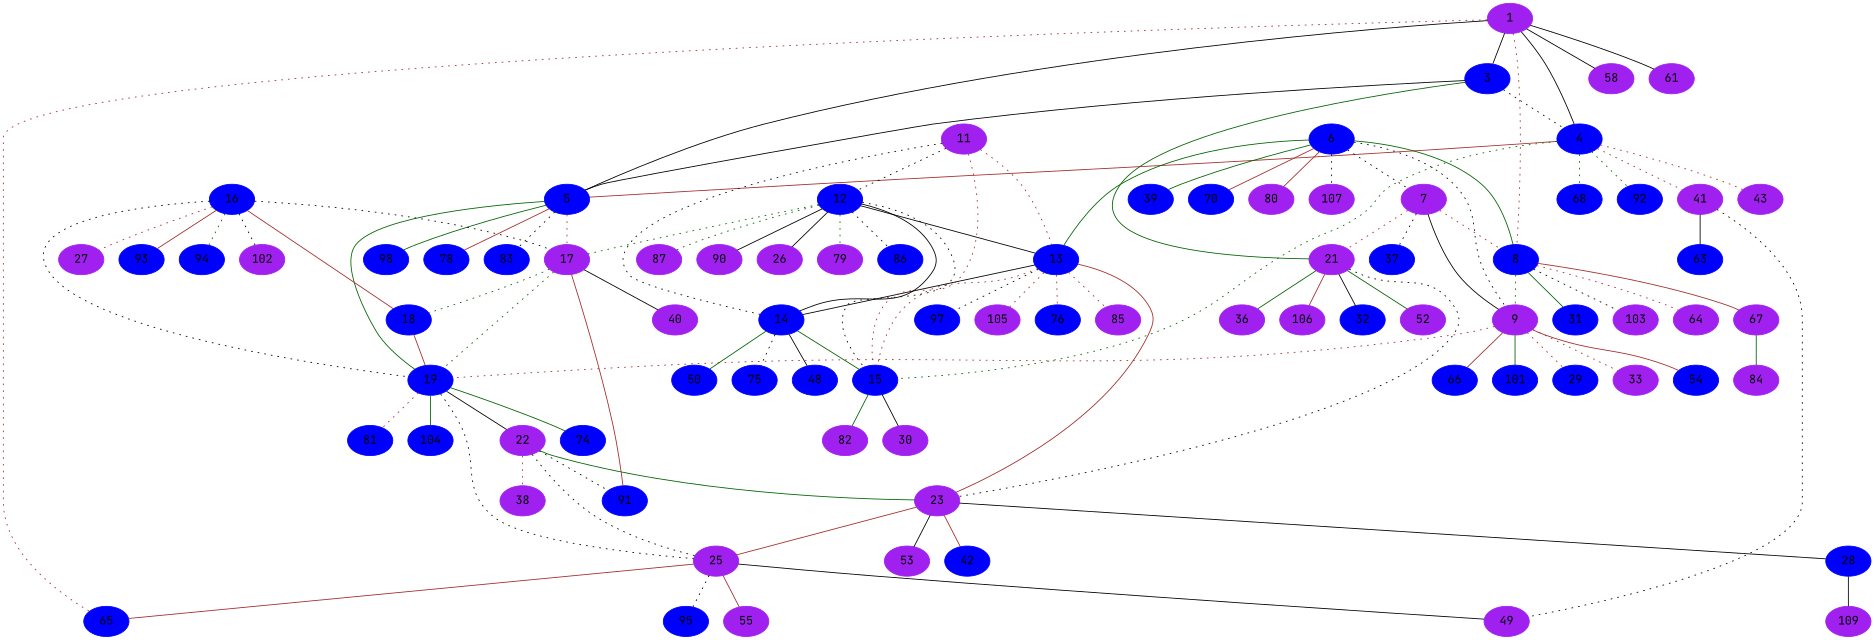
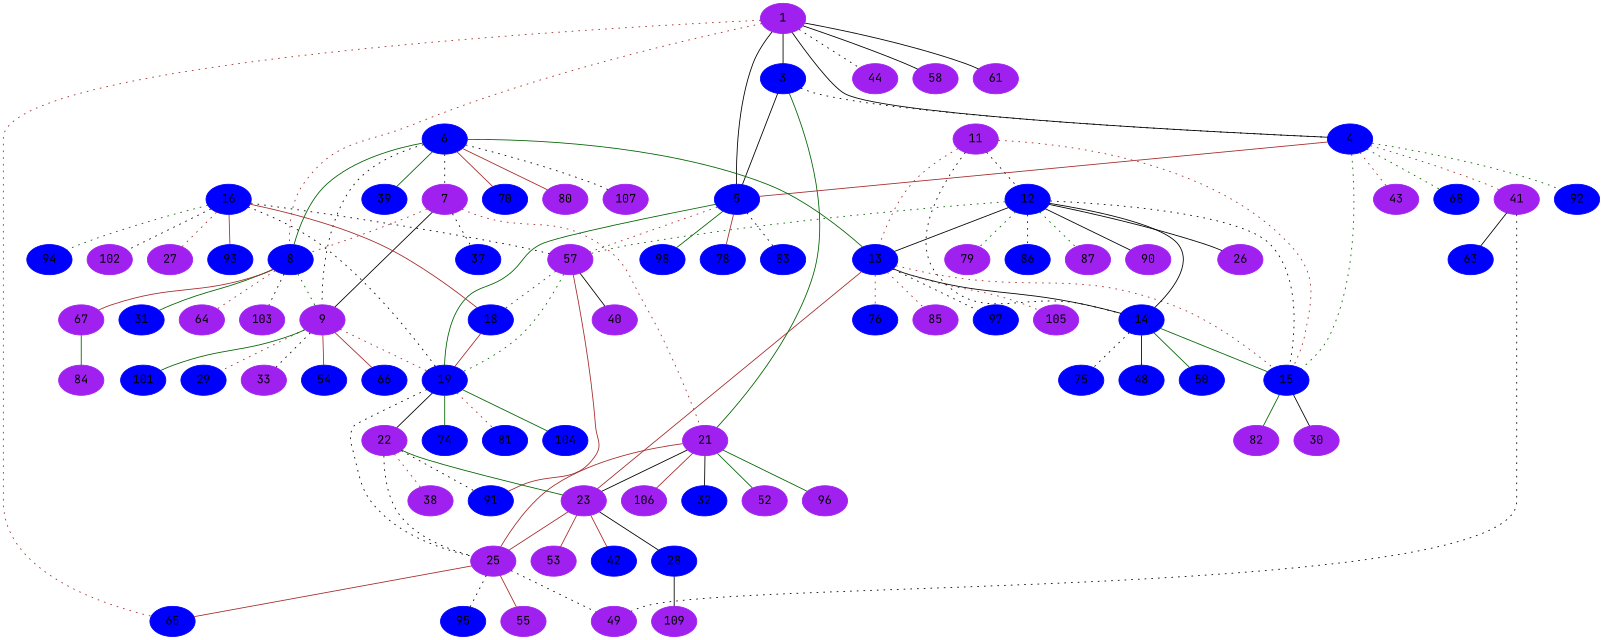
none -> (875, 79)
(567, 260) -> (570, 260)
(1242, 320) -> (825, 501)
(1575, 350) -> (293, 350)
(1286, 421) -> (644, 471)
none -> (598, 464)
(922, 531) -> (569, 531)
(1111, 594) -> (554, 591)
